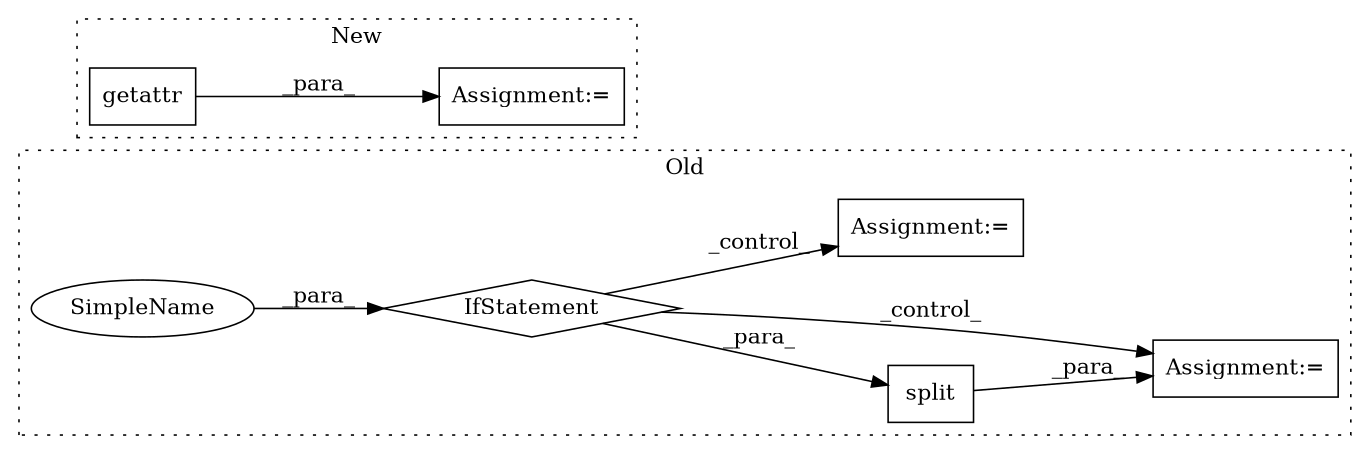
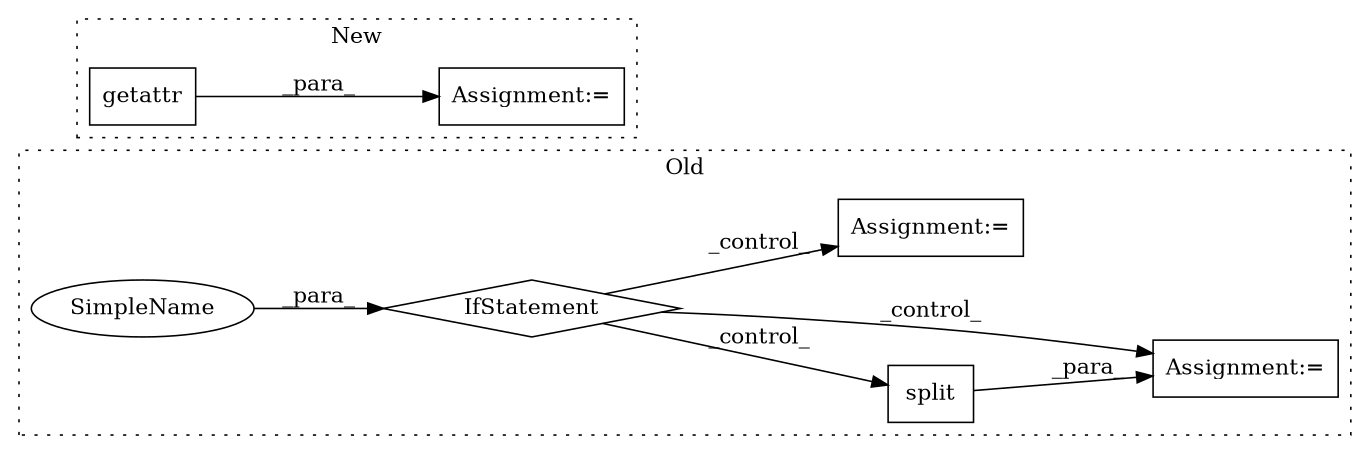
(759, 338) -> (759, 338)
